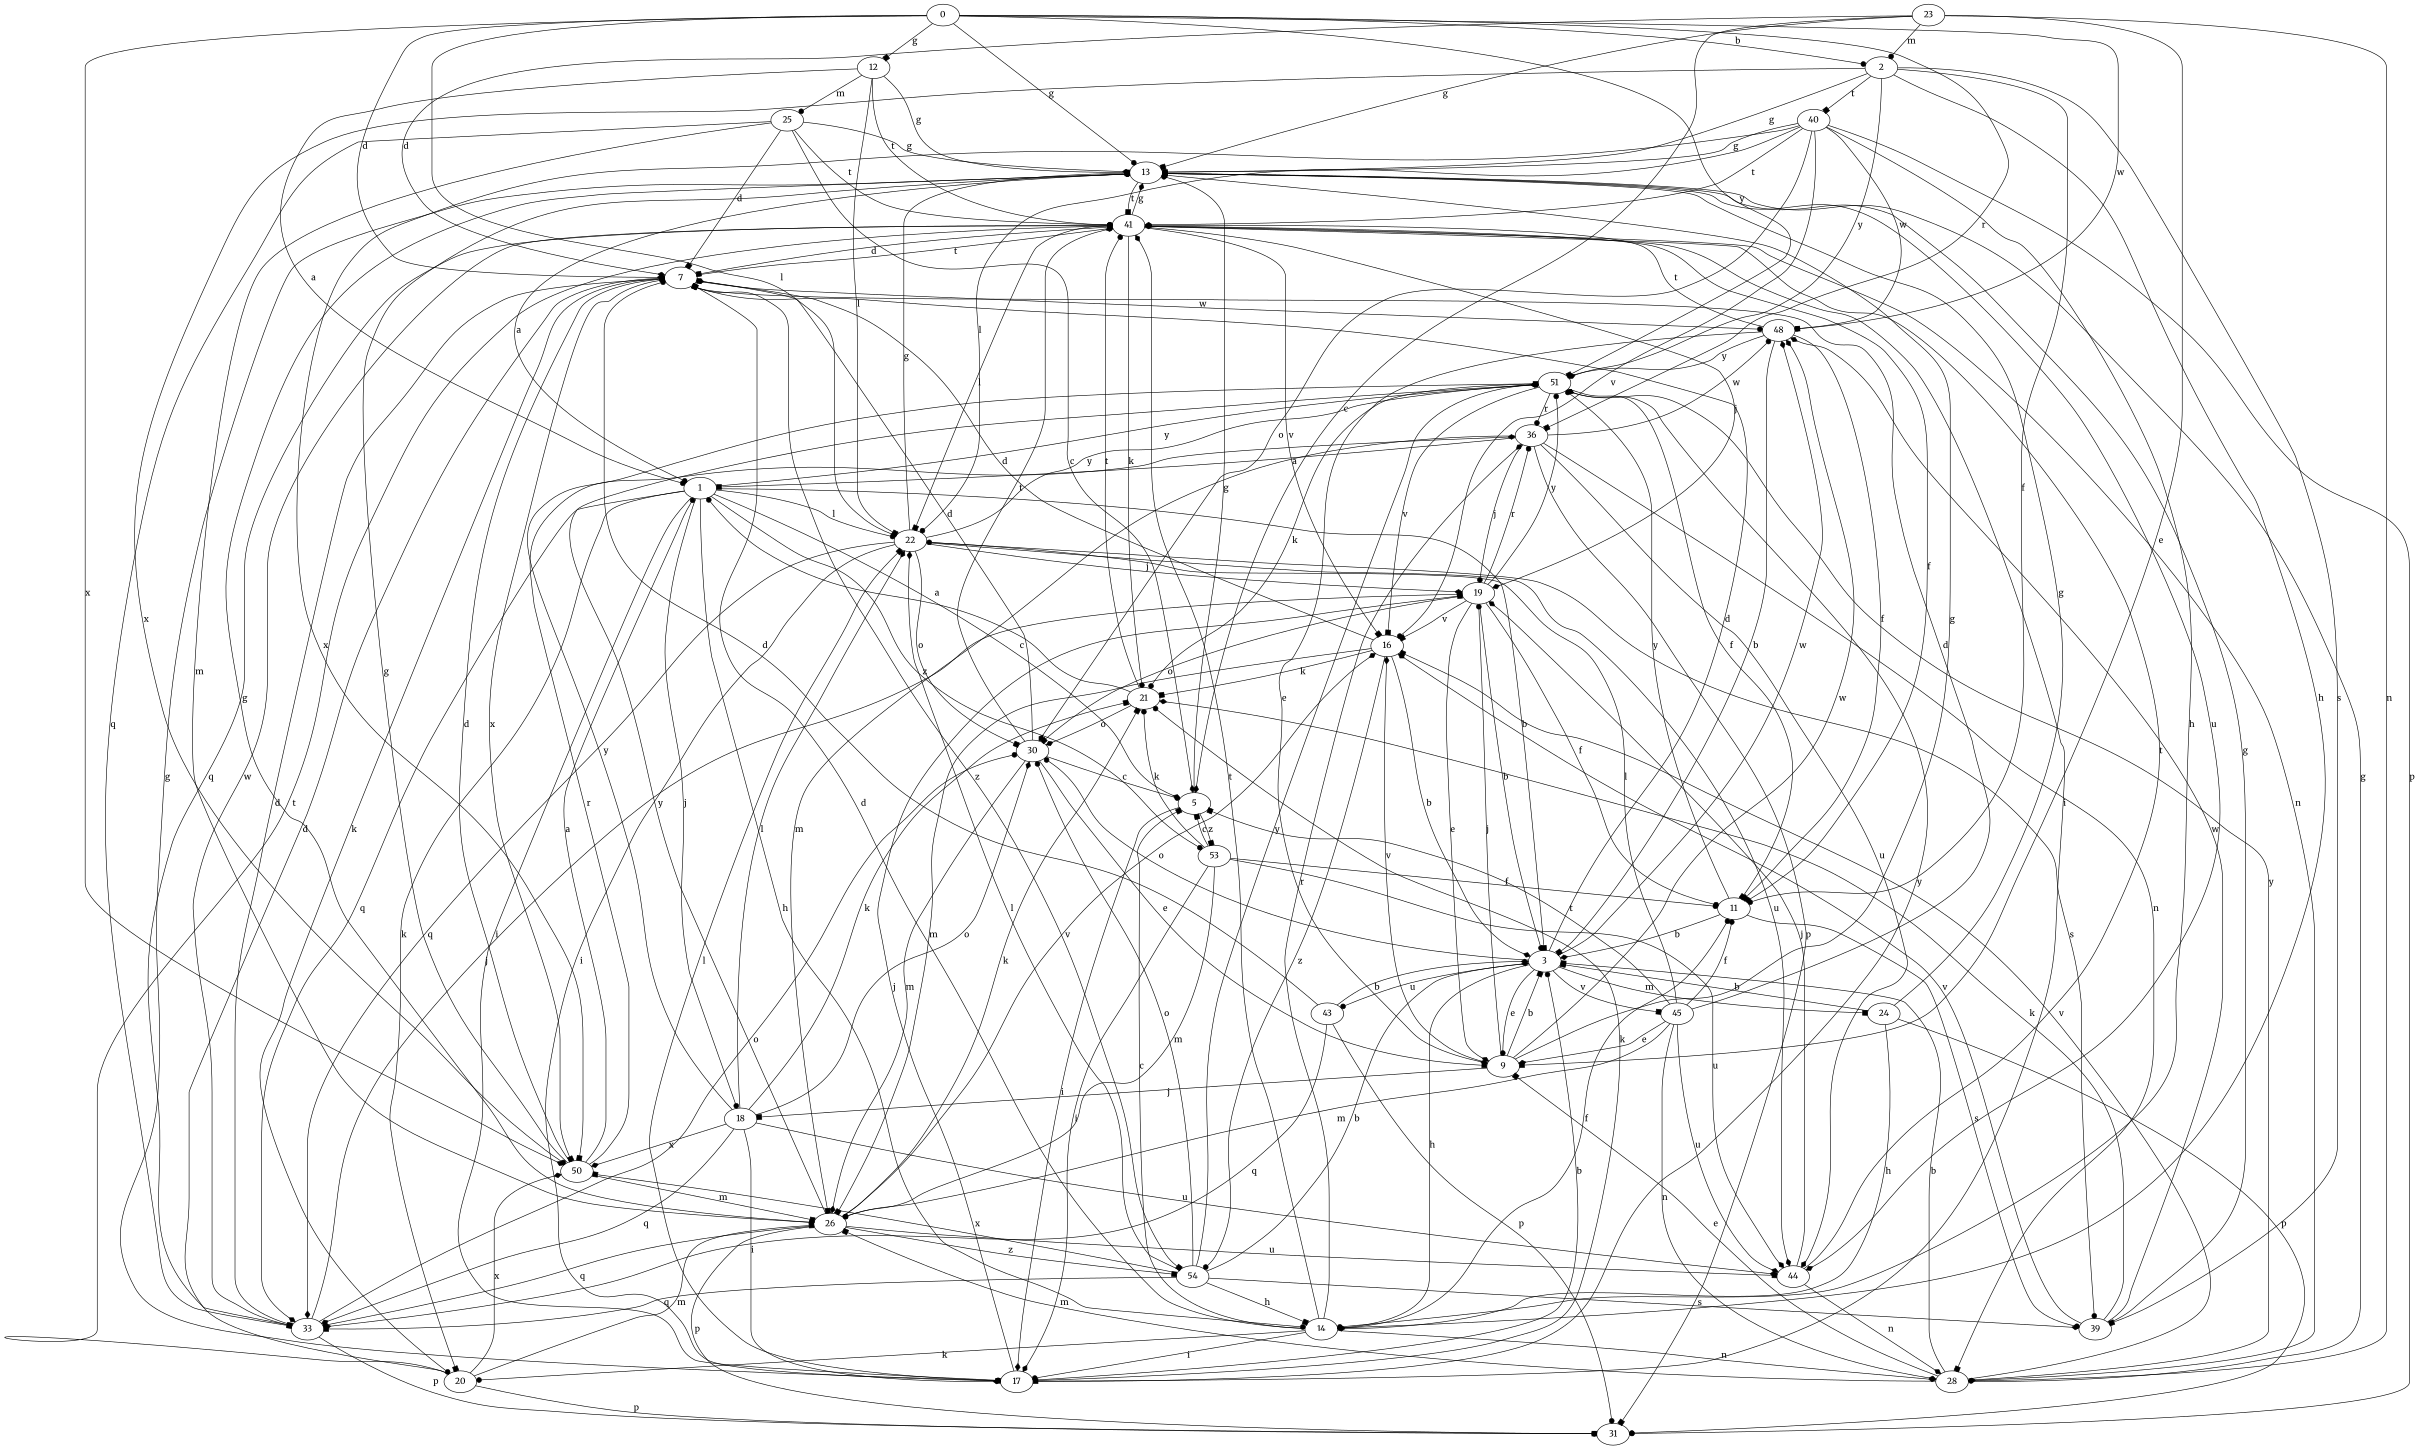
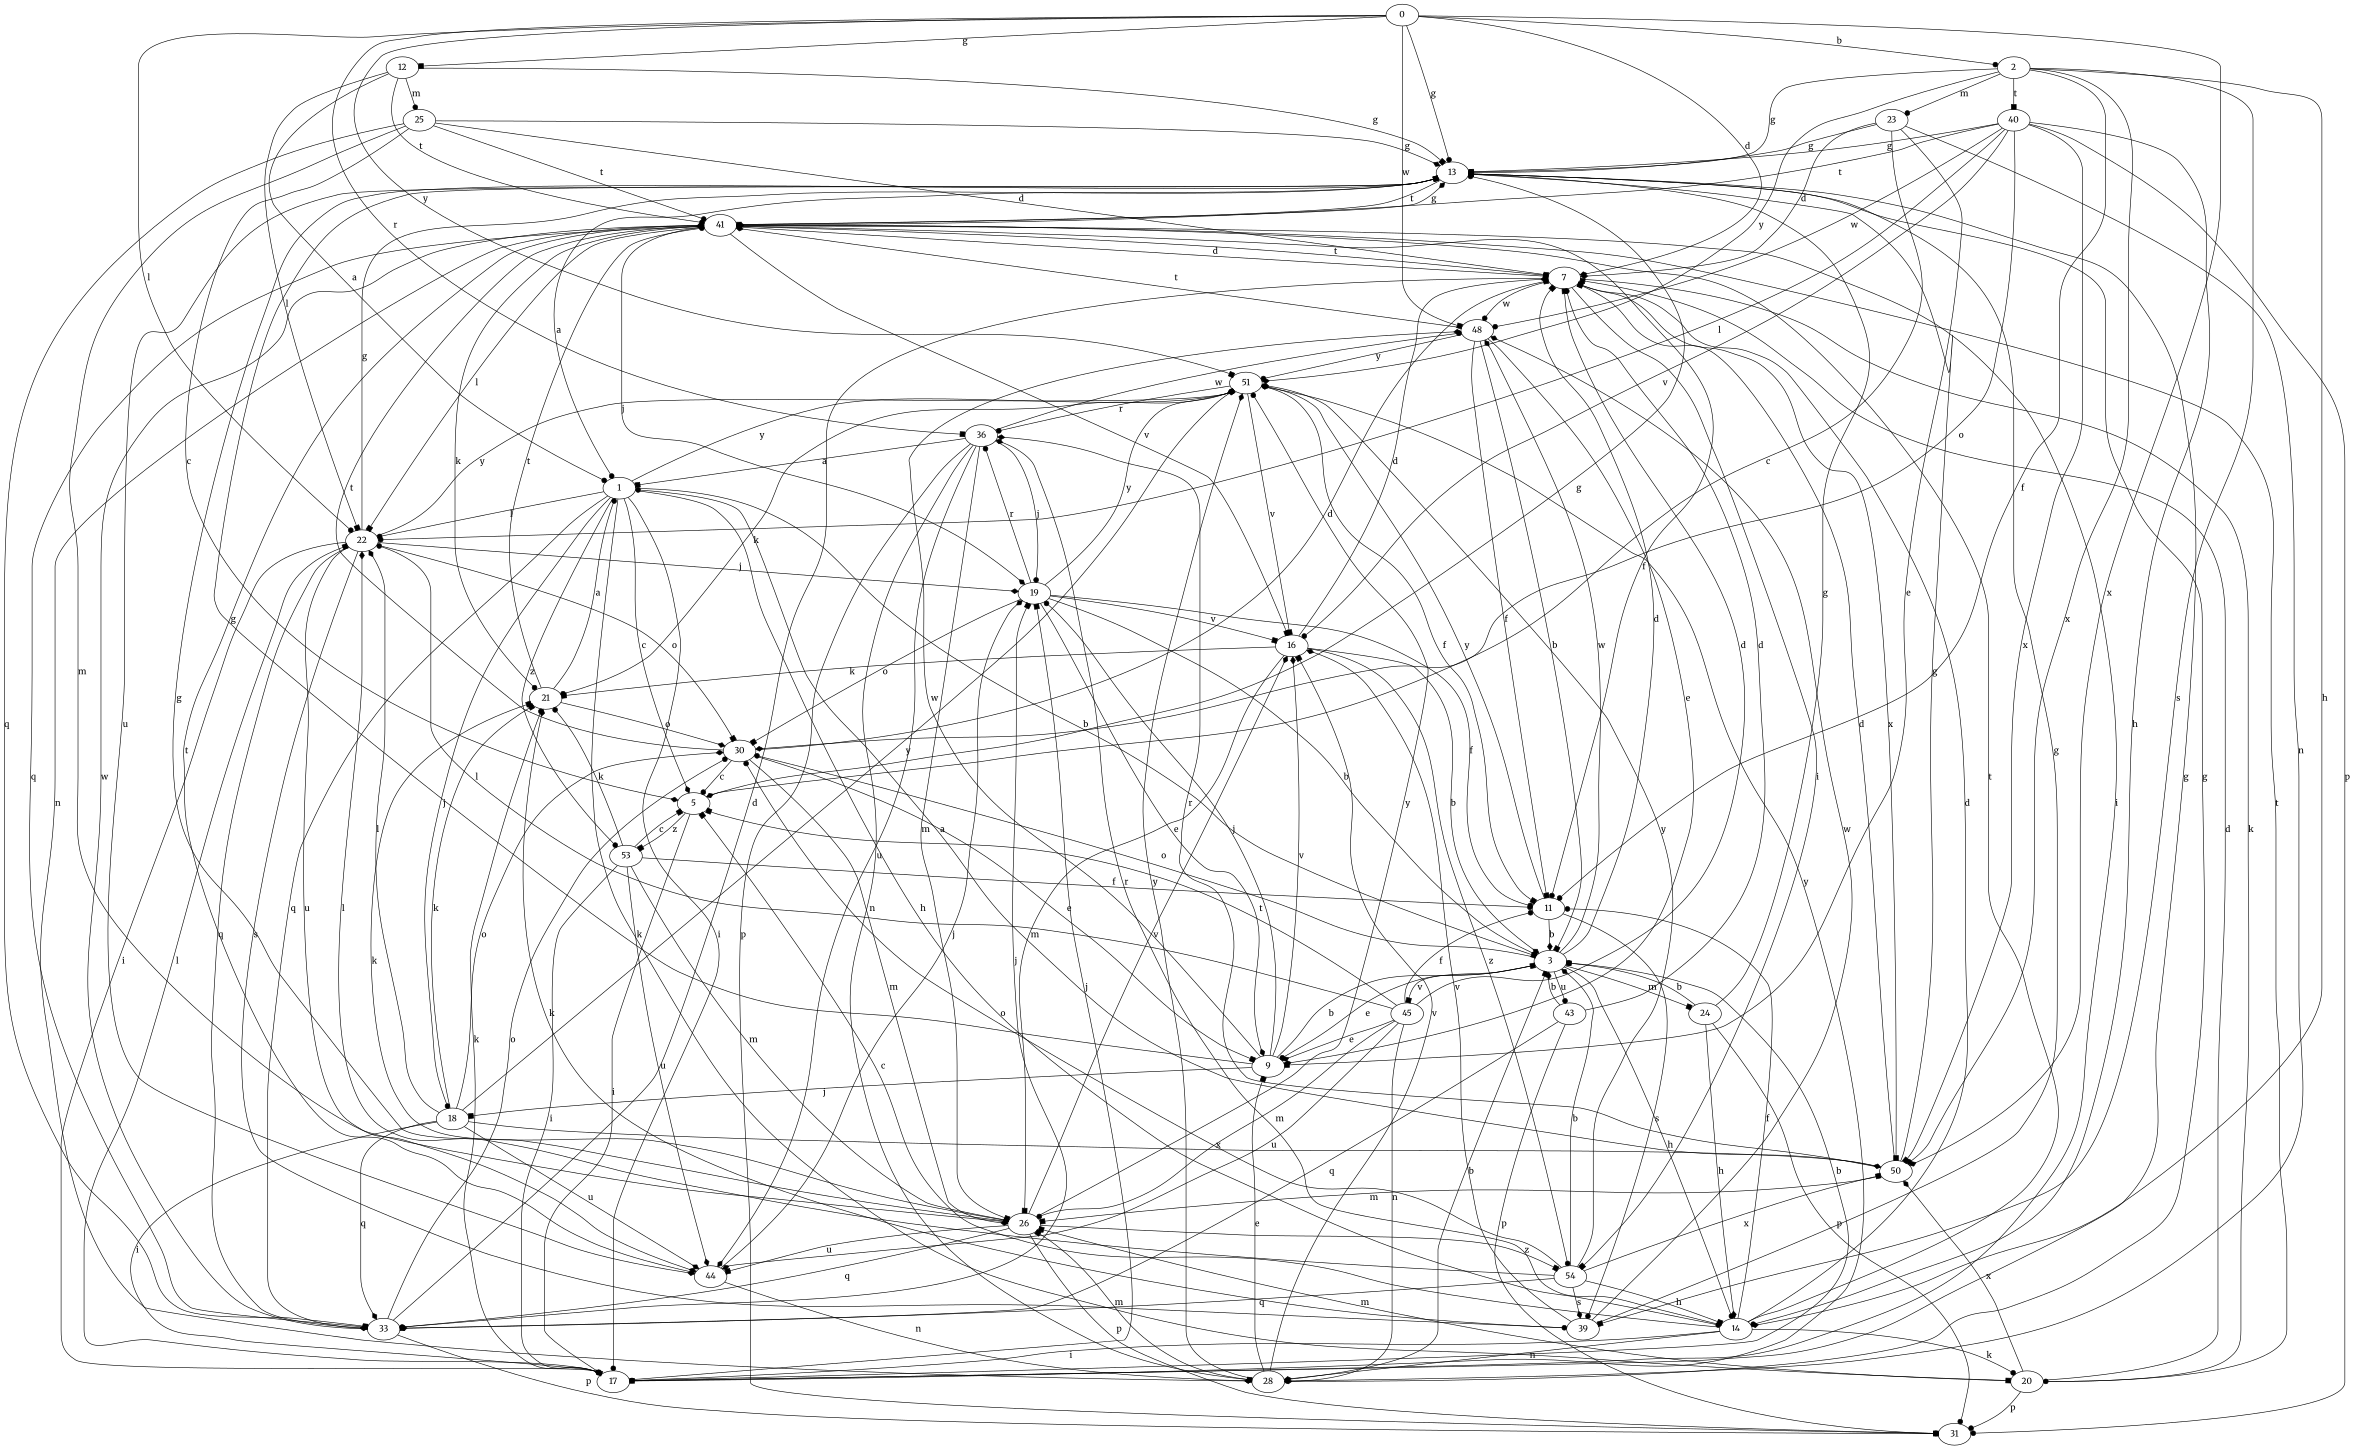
(1907, 40) -> (1955, 93)
(978, 777) -> (1818, 777)
